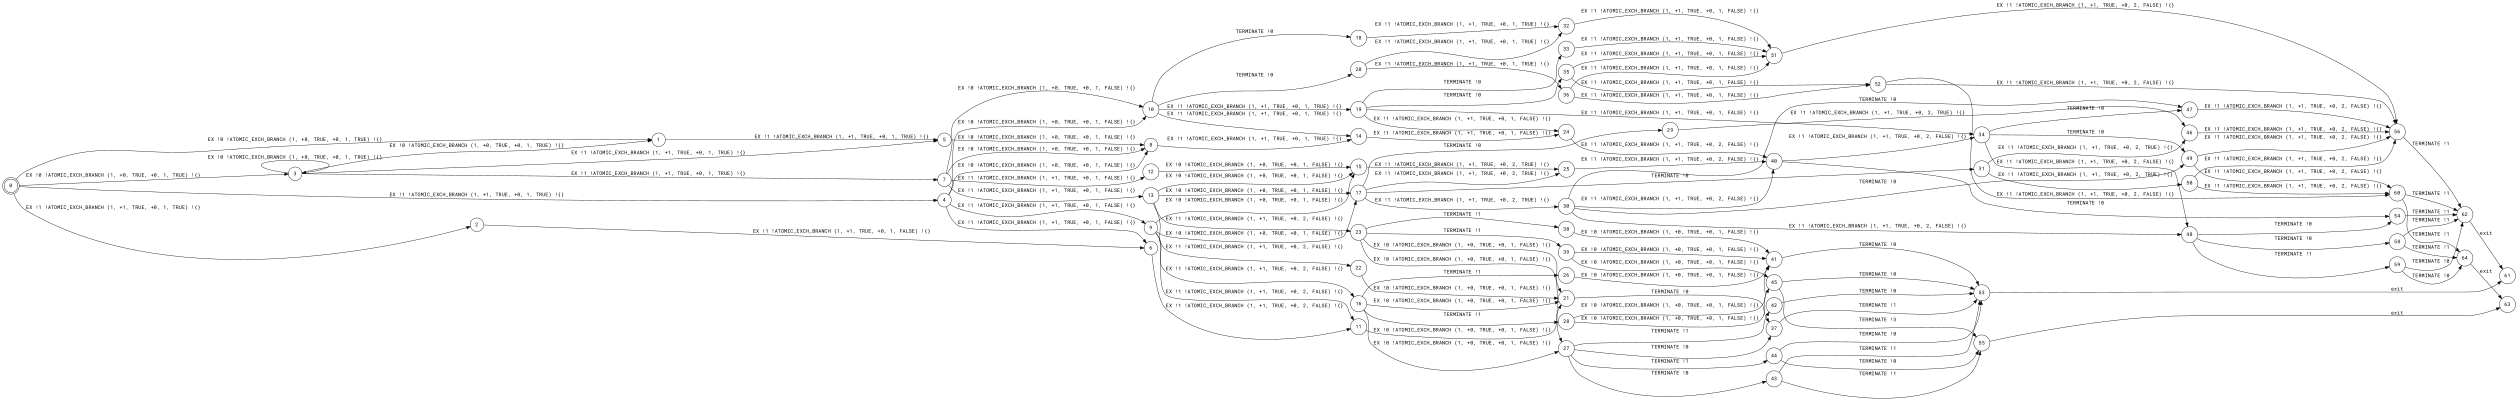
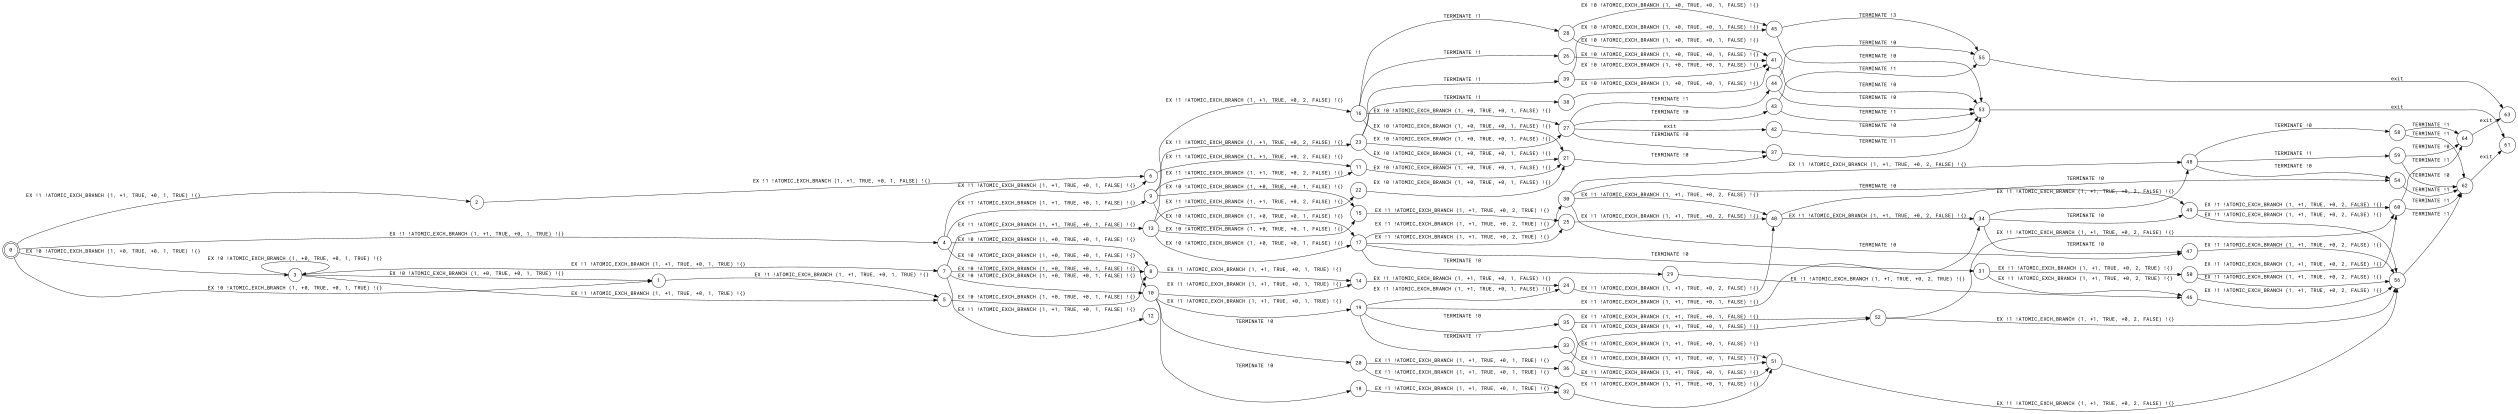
(1462, 82) -> (1462, 336)
(1253, 169) -> none
(1670, 331) -> (1670, 126)
